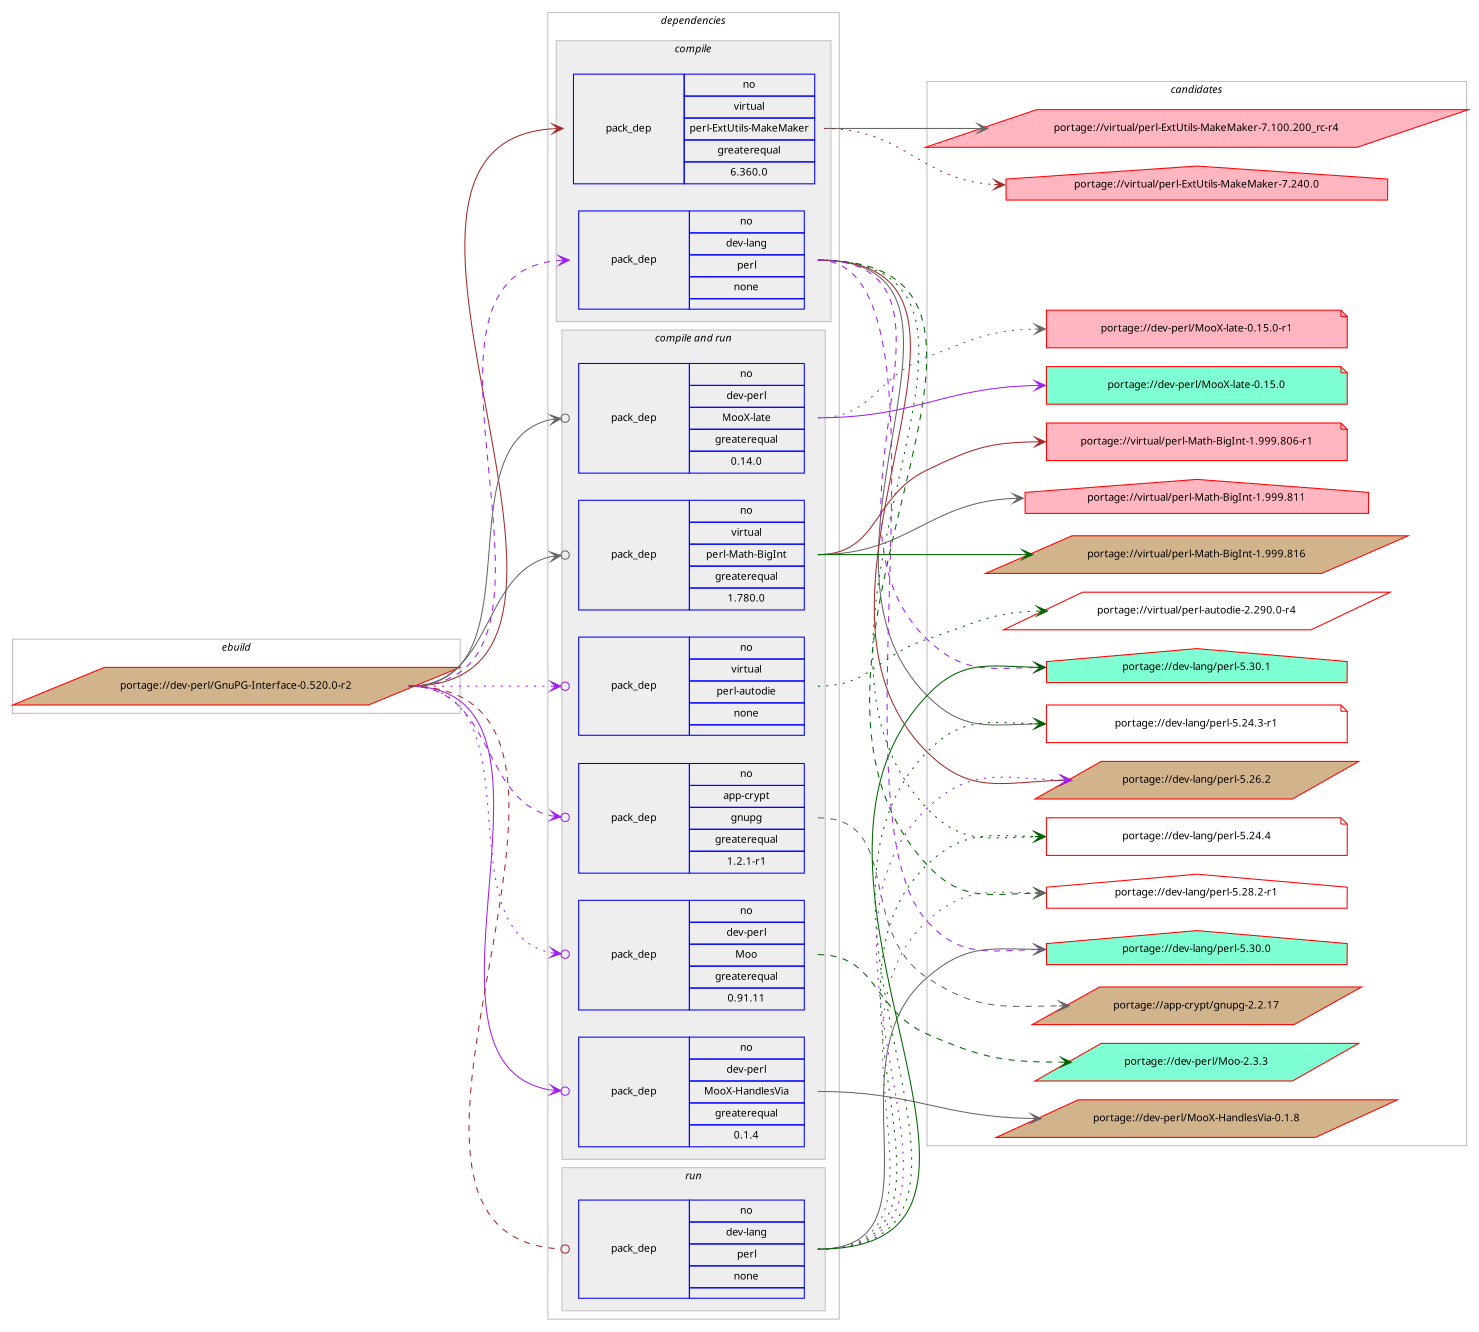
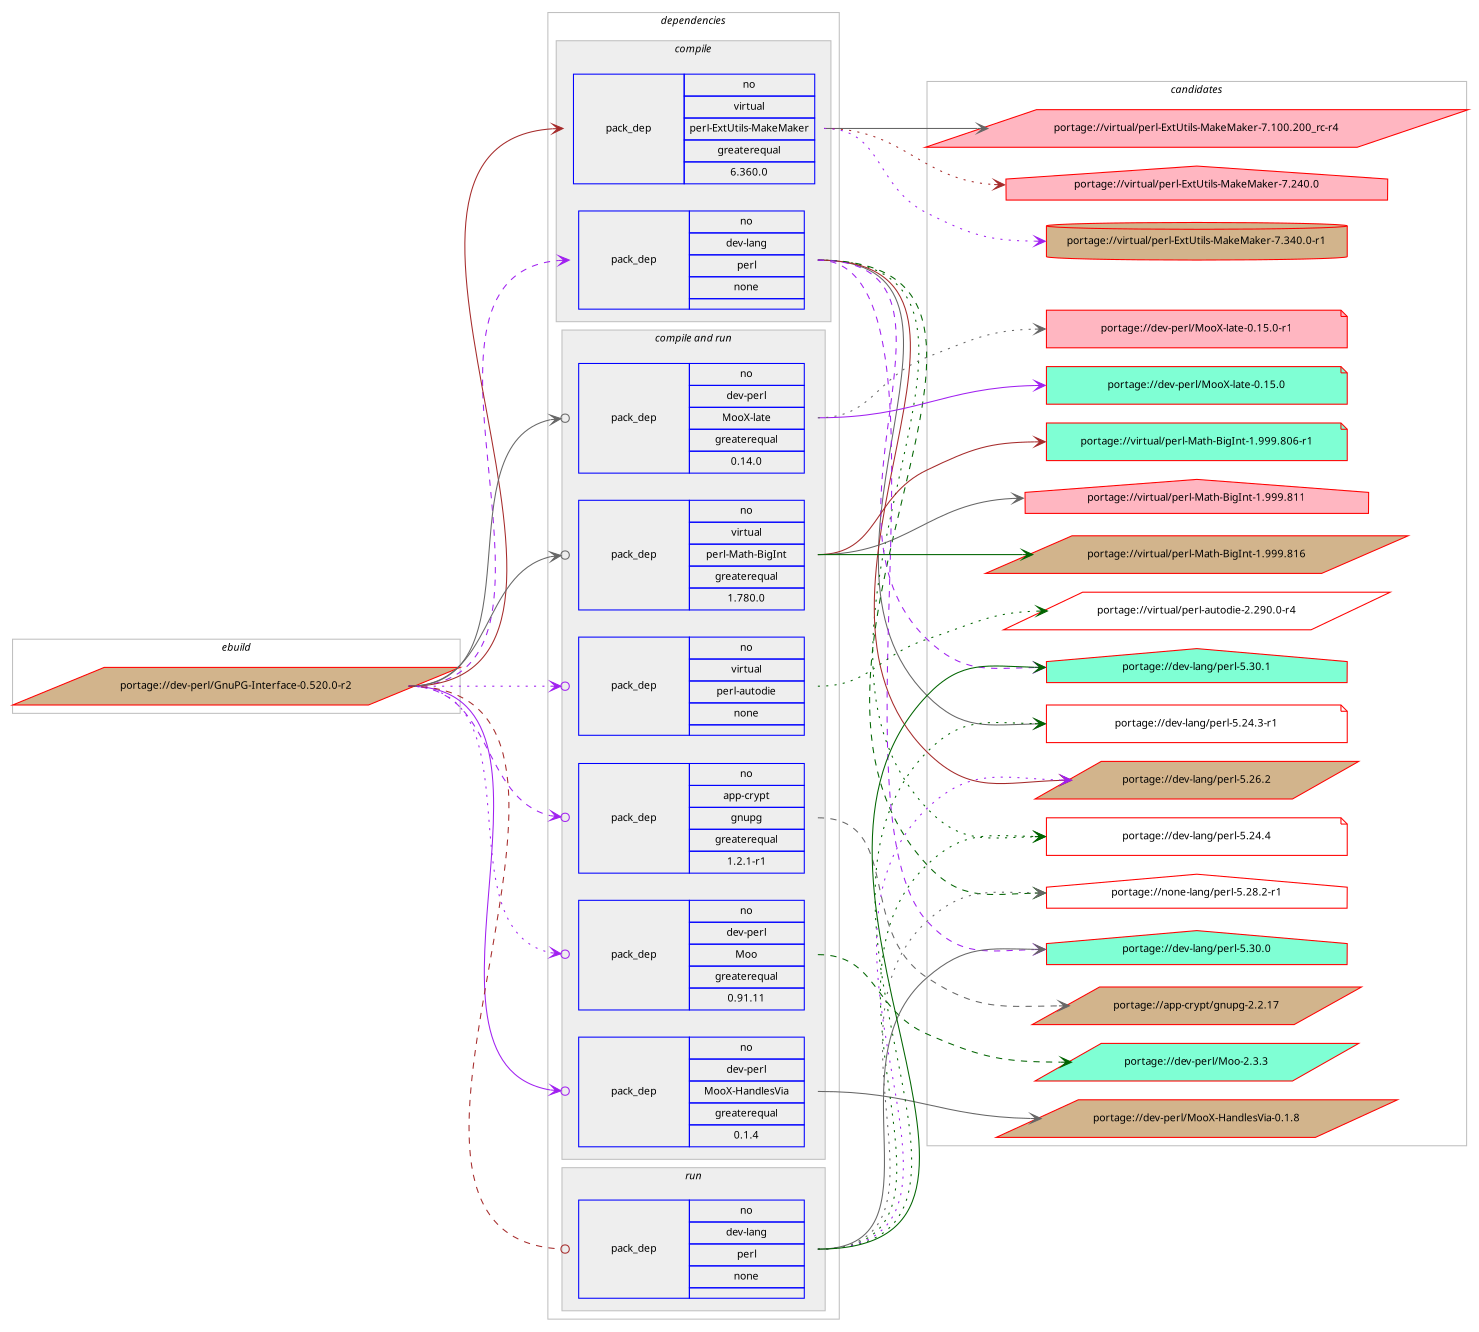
none -> (1197, 241)
(1197, 442) -> (1197, 442)
(1197, 893) -> (1197, 893)
